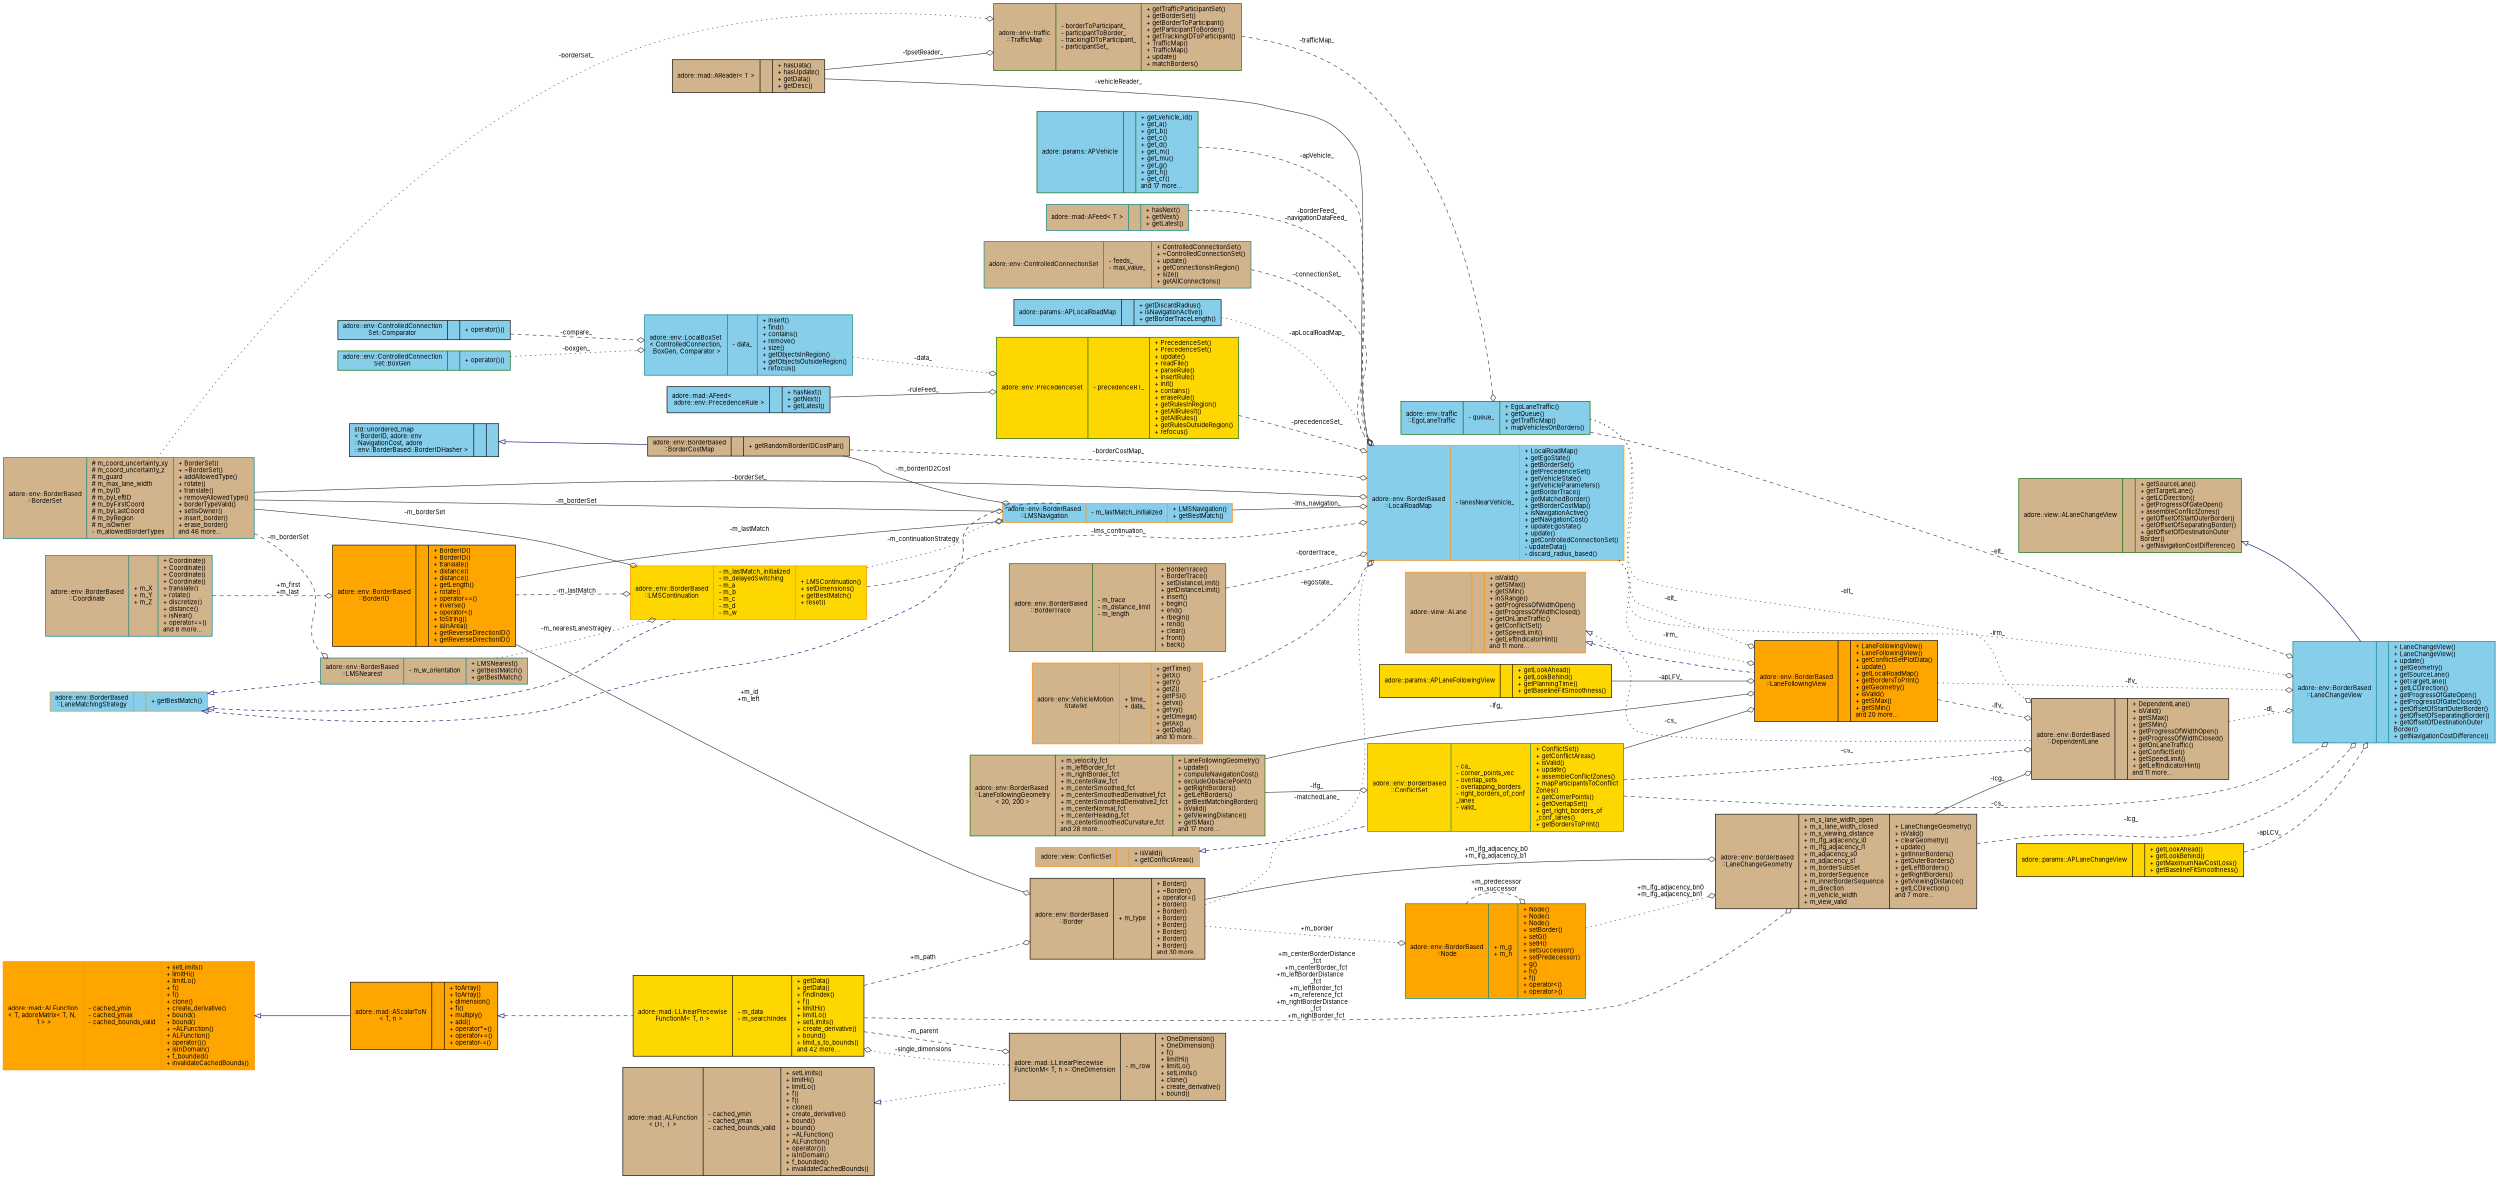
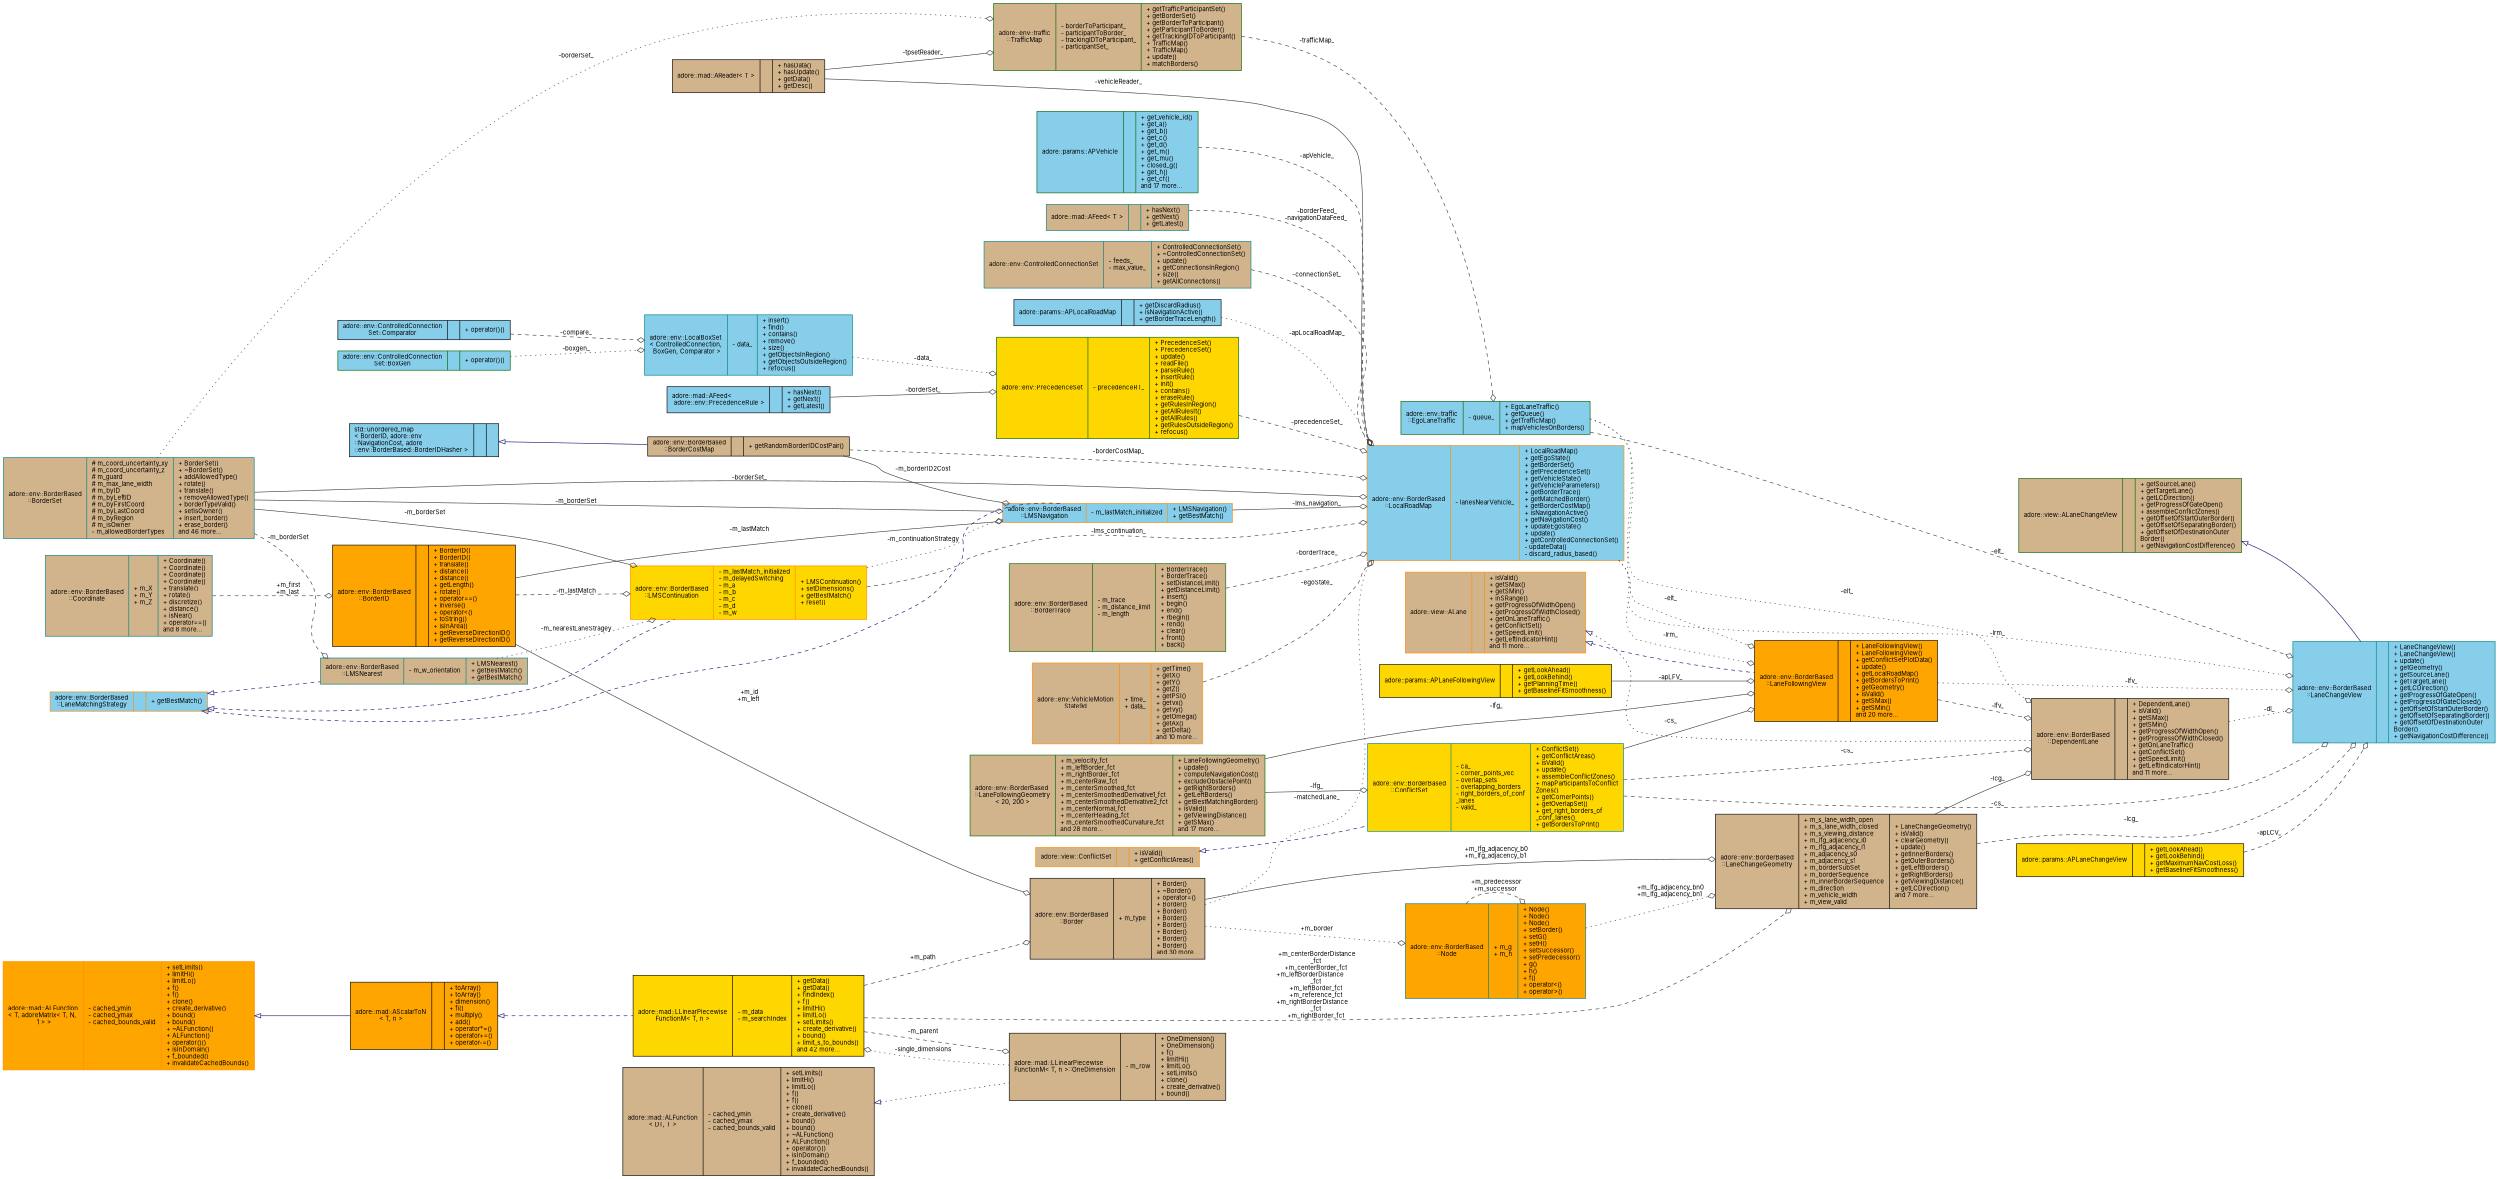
(1154, 166) -> (1160, 166)
(922, 390) -> (922, 390)
